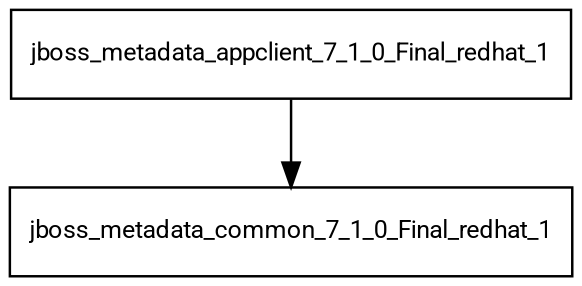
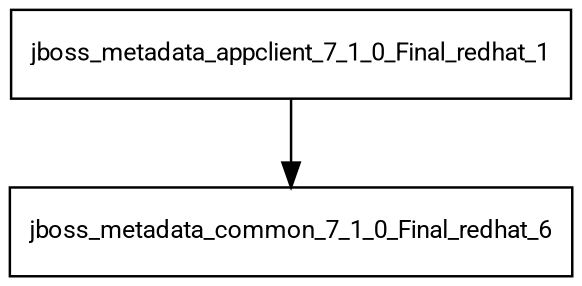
(291, 232) -> (291, 232)
